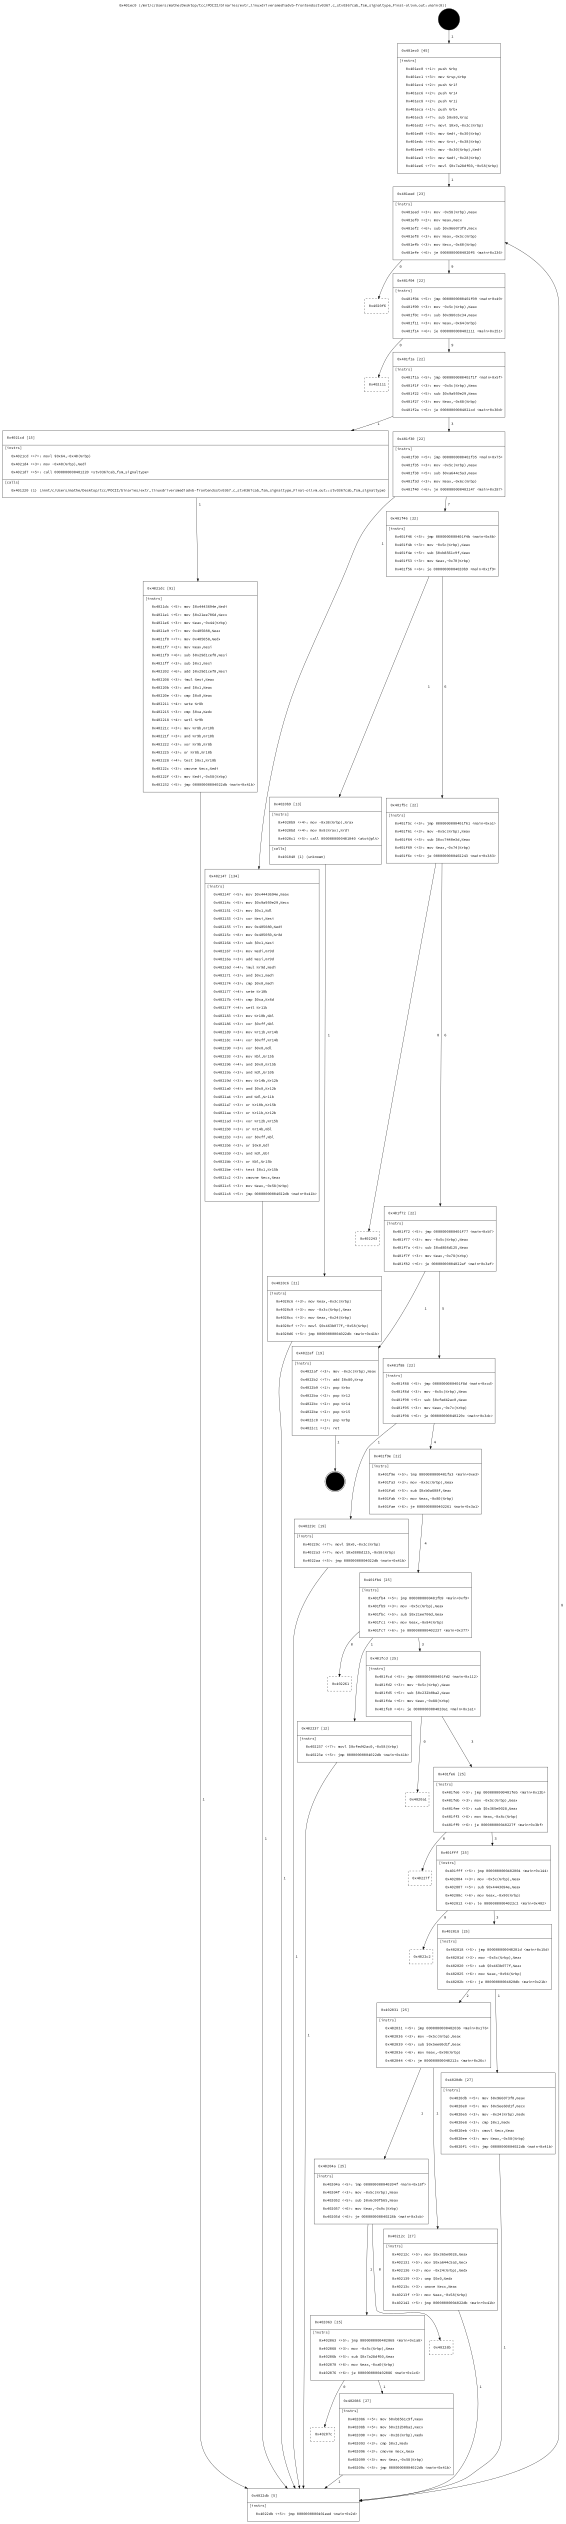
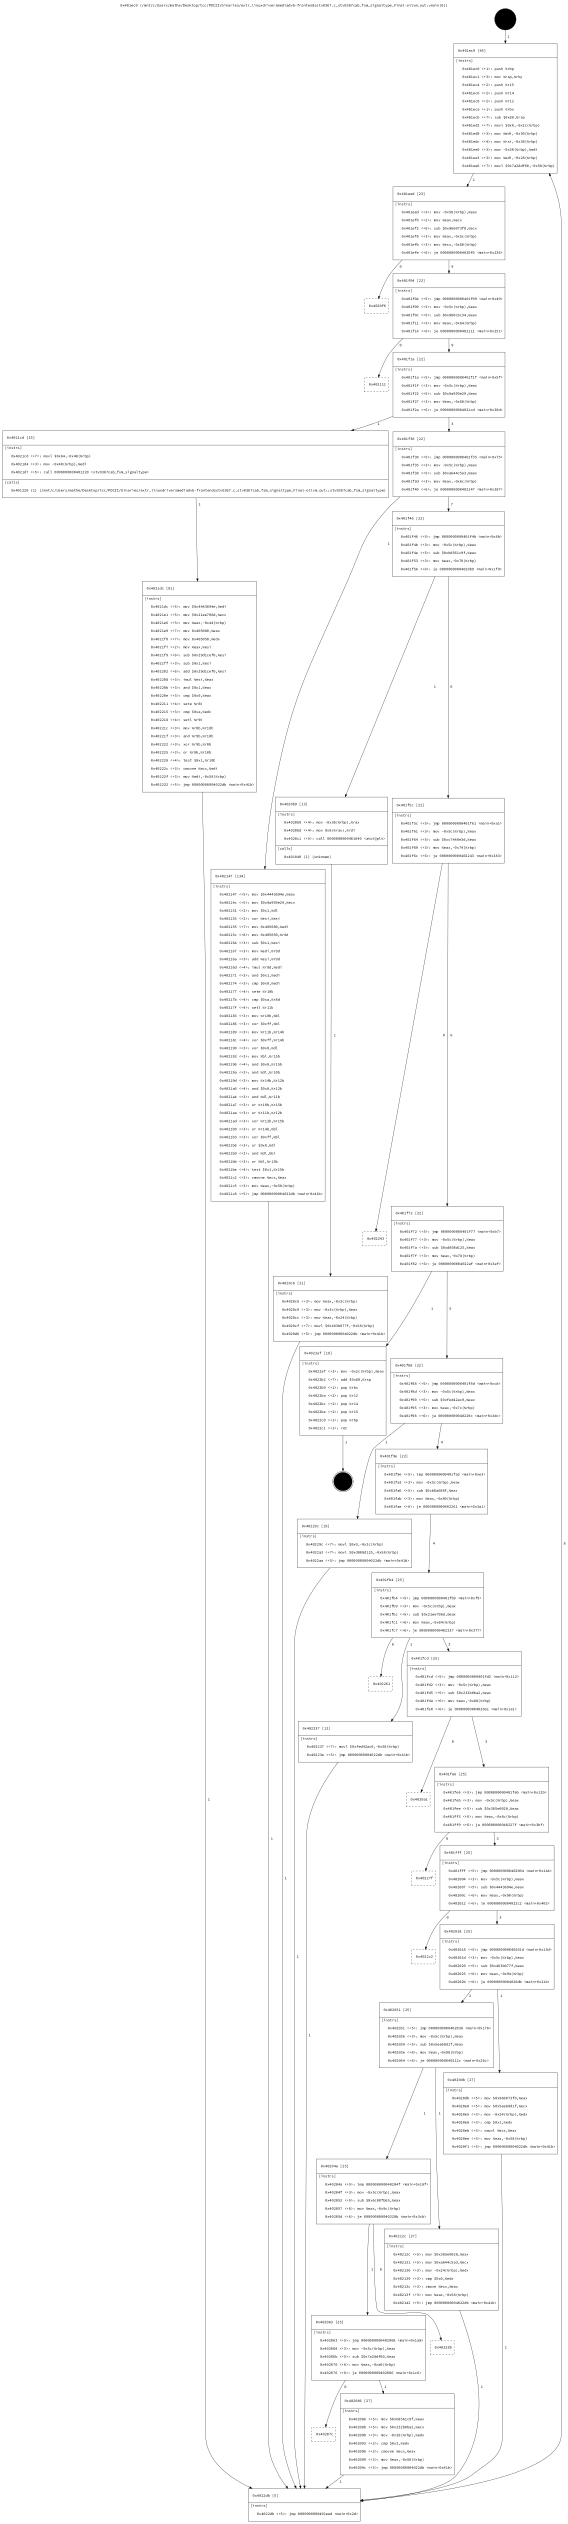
(559, 1437) -> (561, 1415)
